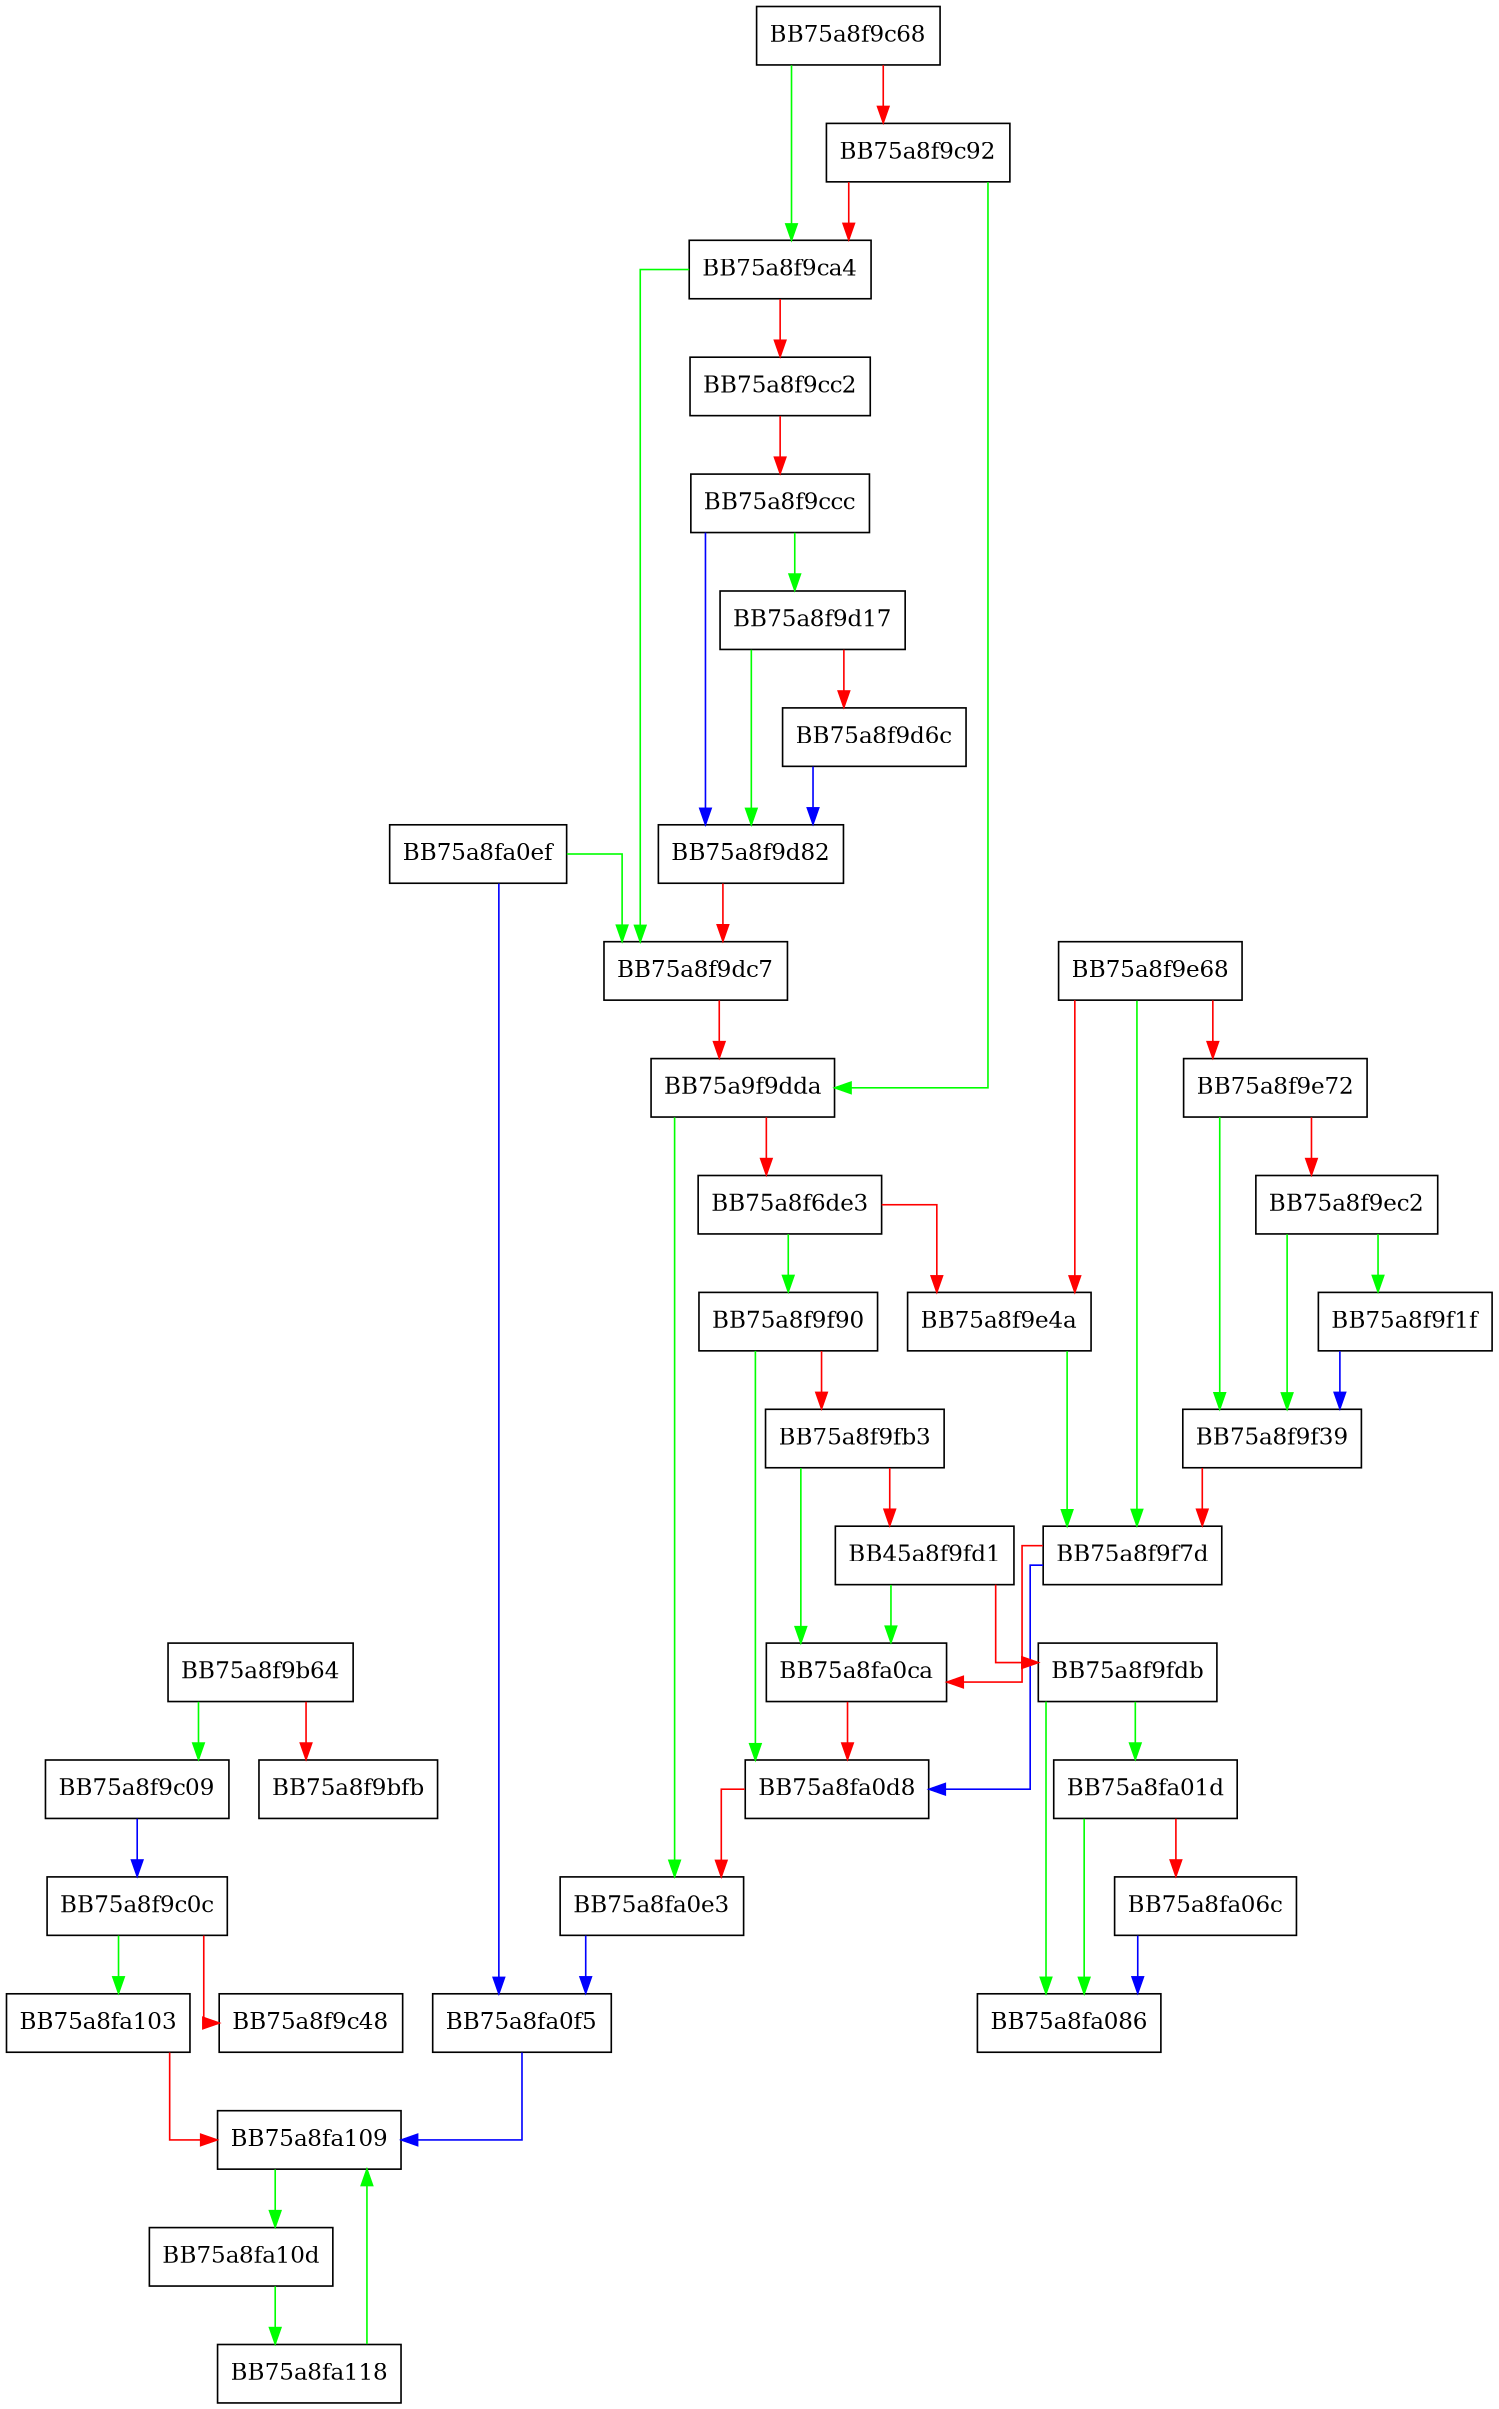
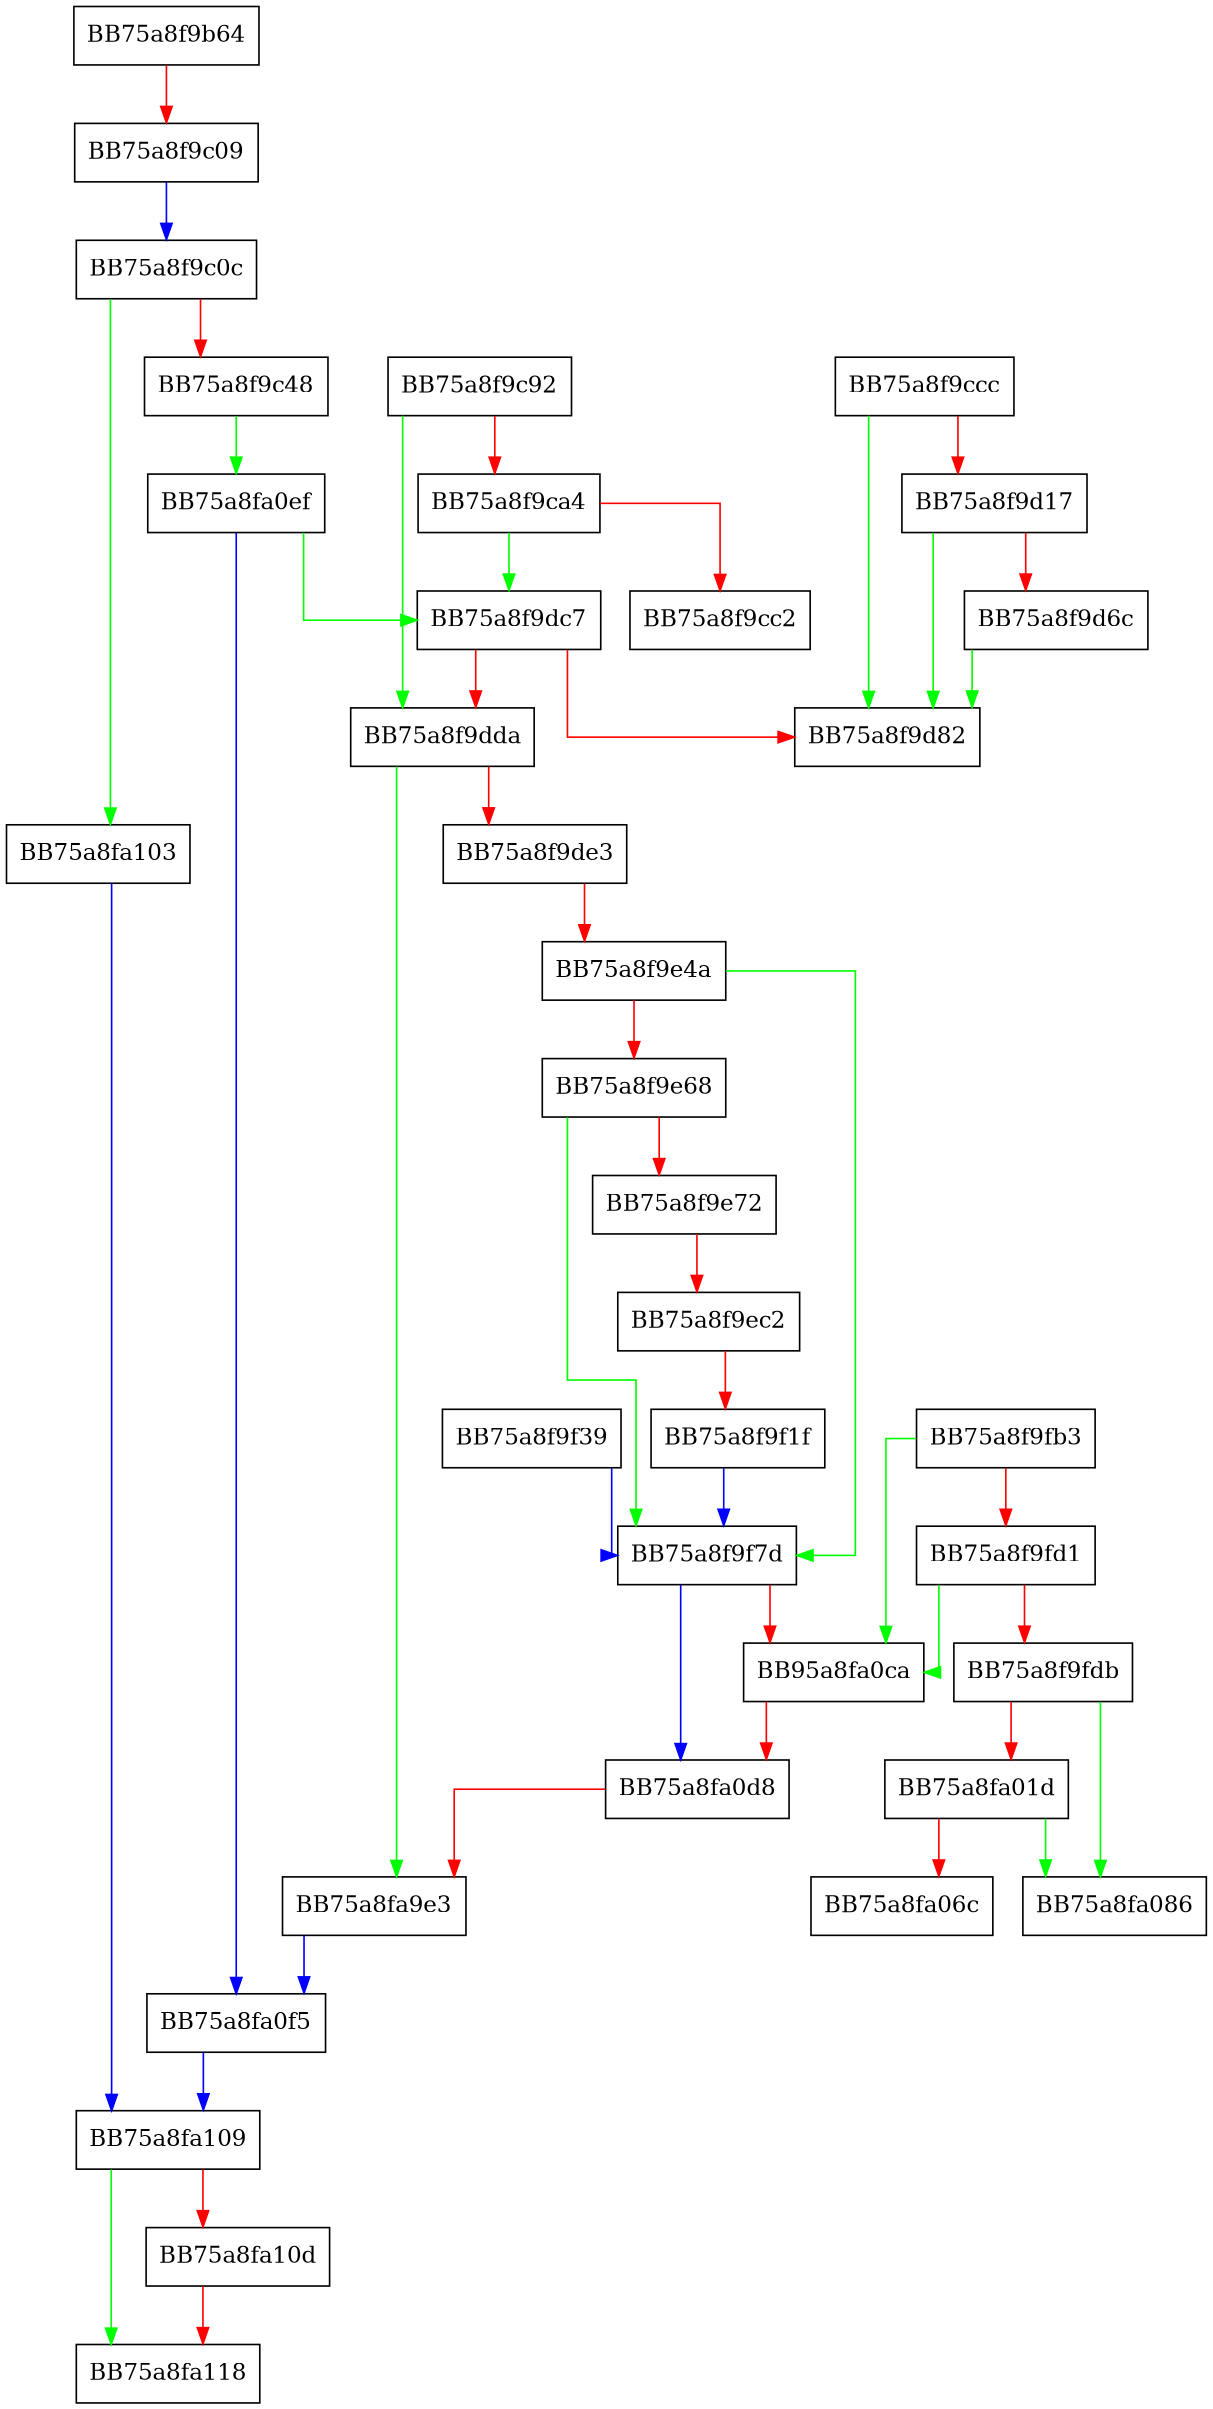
(848, 36) -> none
none -> (236, 437)
(780, 437) -> none
(795, 553) -> (958, 437)
(705, 670) -> (869, 554)
(813, 787) -> (972, 670)
(723, 904) -> (629, 737)
(743, 1088) -> (442, 737)
(1075, 1138) -> (634, 1021)
(790, 1205) -> (535, 854)
(1220, 1255) -> none
(1378, 1255) -> (725, 1372)
(1287, 1314) -> none
(788, 1322) -> none
(1340, 1372) -> (724, 1489)
(1202, 1489) -> (612, 1512)
(925, 1555) -> (1006, 1555)
(856, 1672) -> (834, 1672)
(198, 1722) -> (166, 86)
(1135, 1722) -> (1011, 1722)
(348, 1789) -> none
(652, 1906) -> (374, 1906)
(1138, 1956) -> none
(170, 2112) -> (112, 1489)
(275, 2190) -> (203, 2190)
(367, 2265) -> (111, 2249)
(275, 2307) -> (203, 2307)
